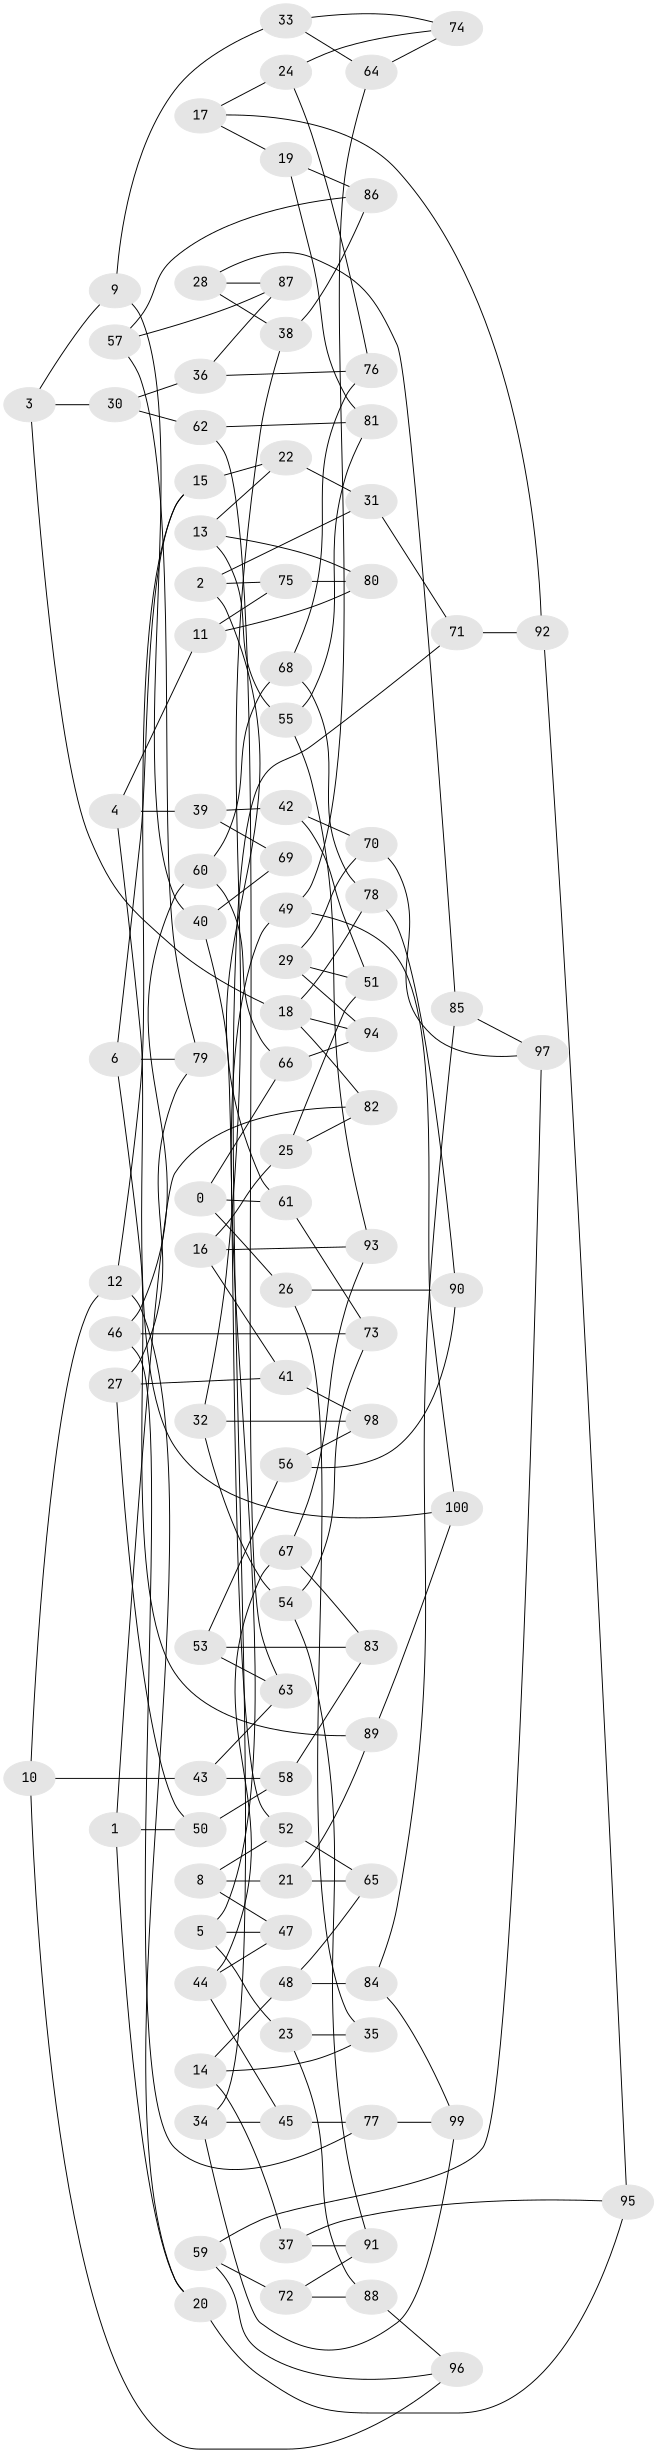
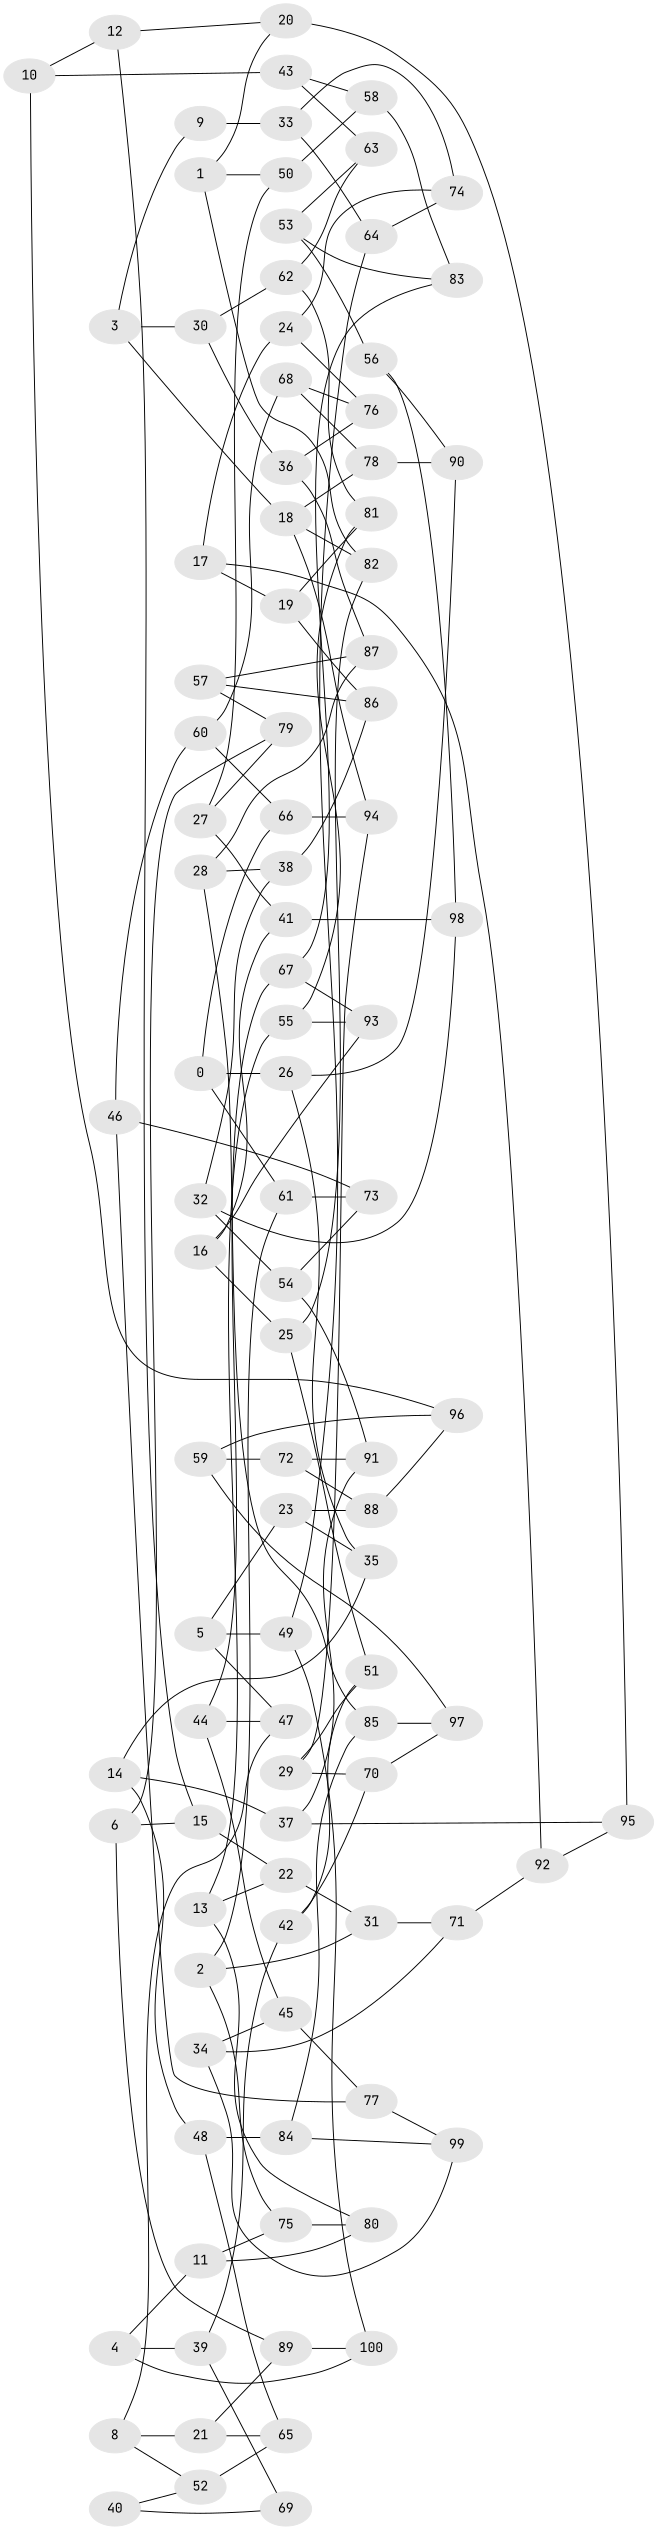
(156, 653) -> none
